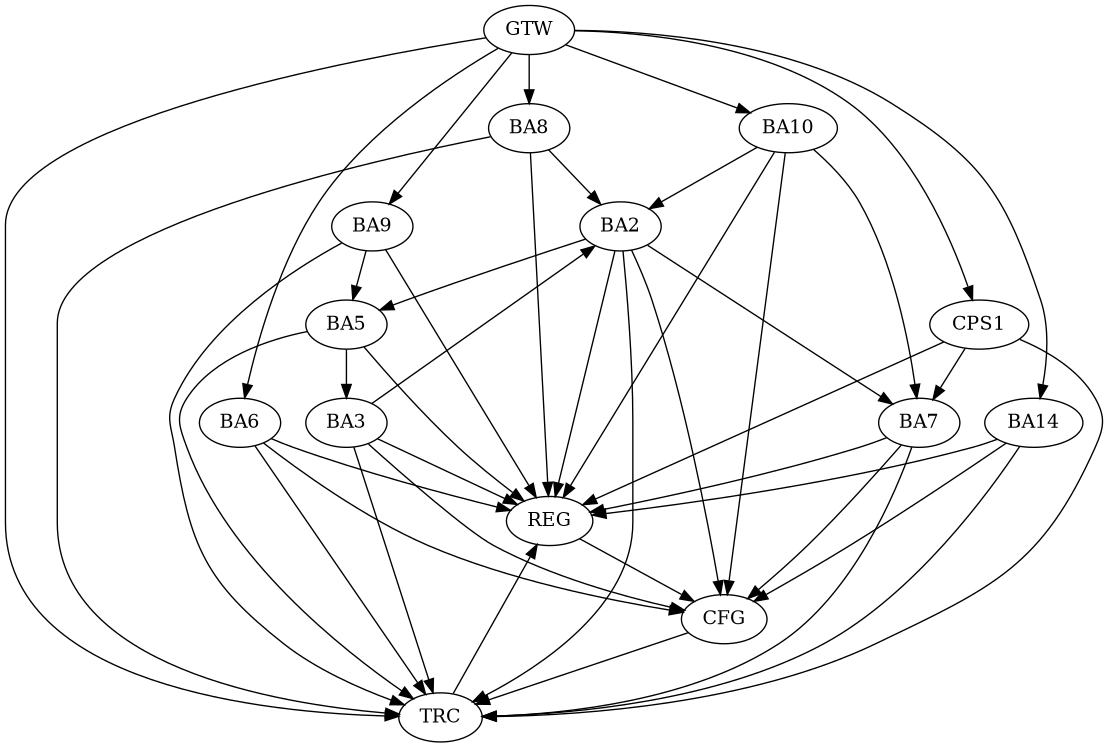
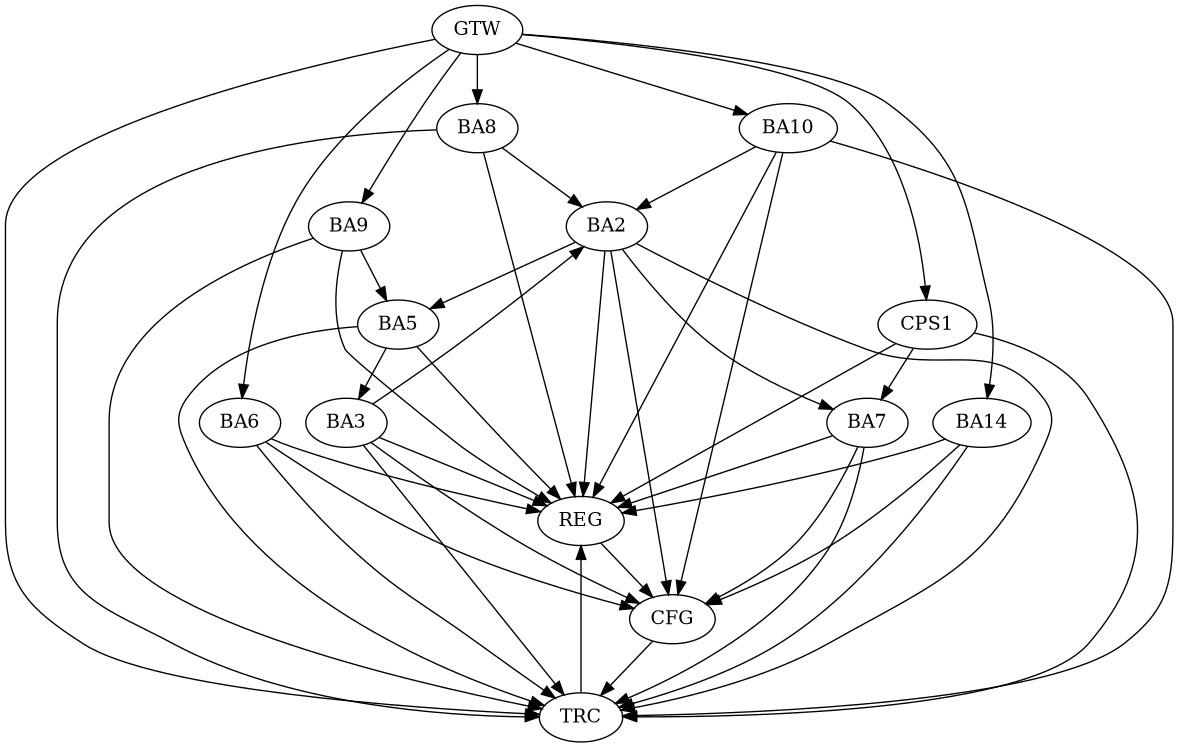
(884, 258) -> (1173, 540)
